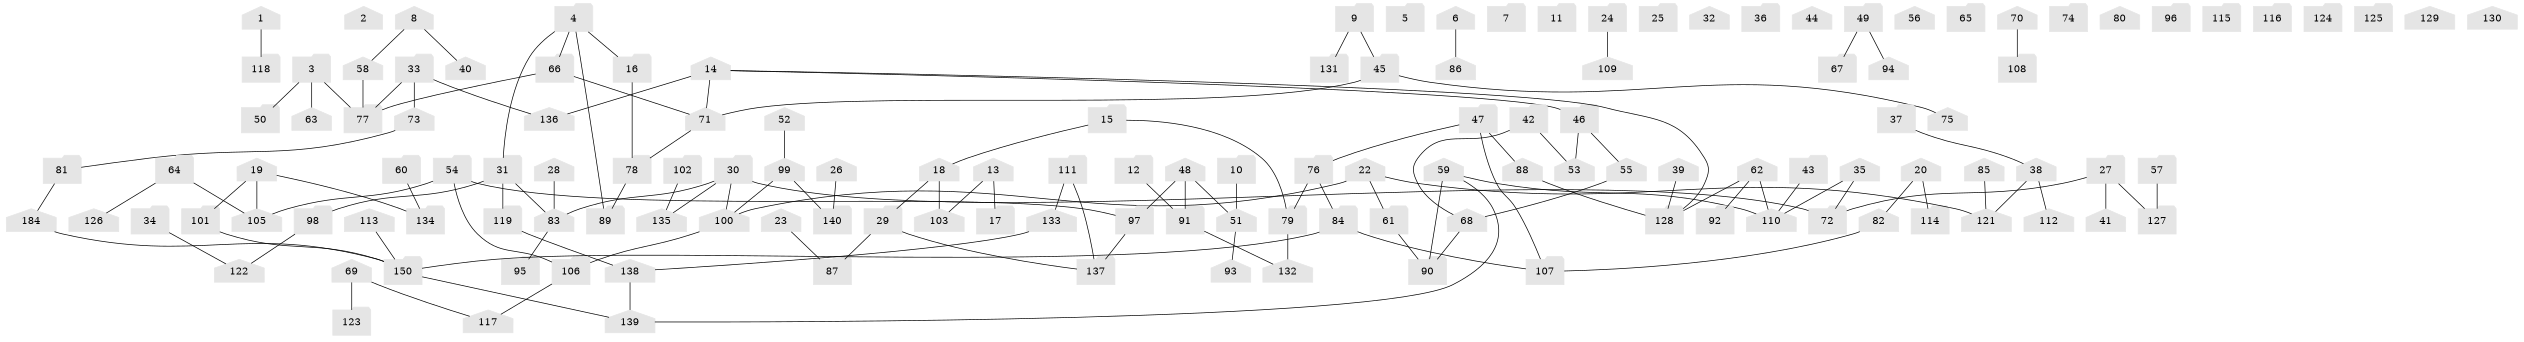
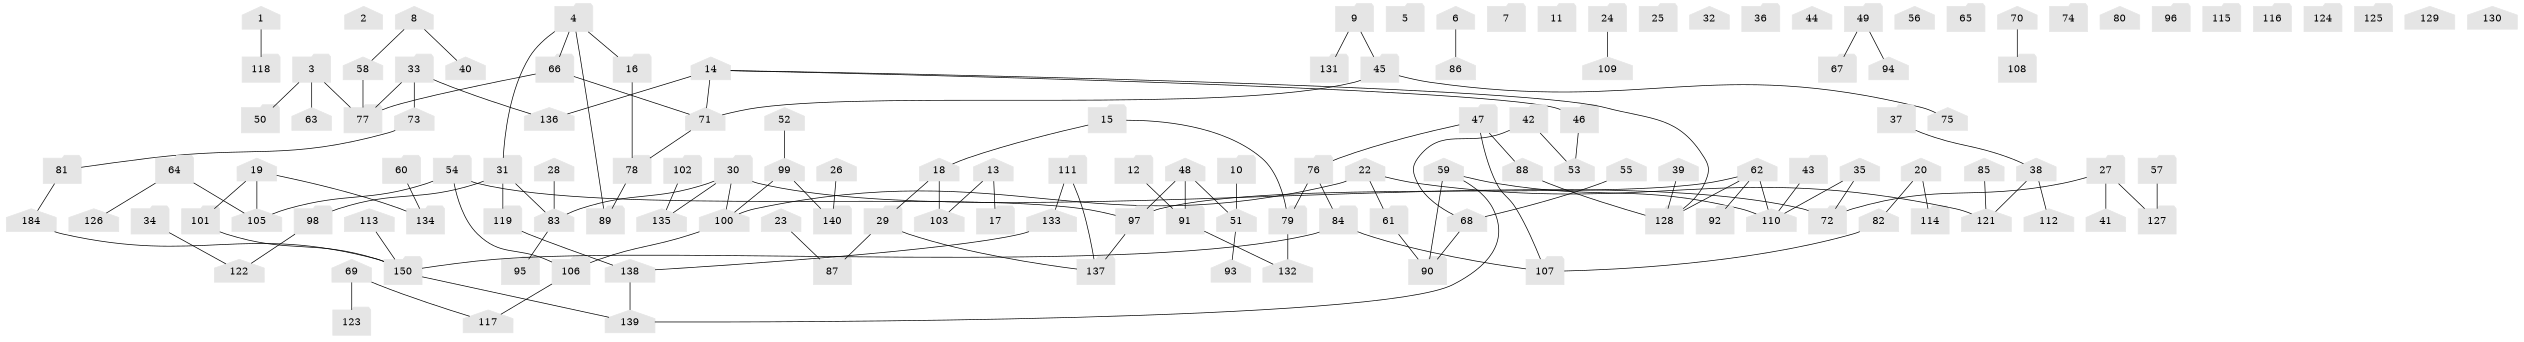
(1605, 147) -> none
none -> (1445, 191)
